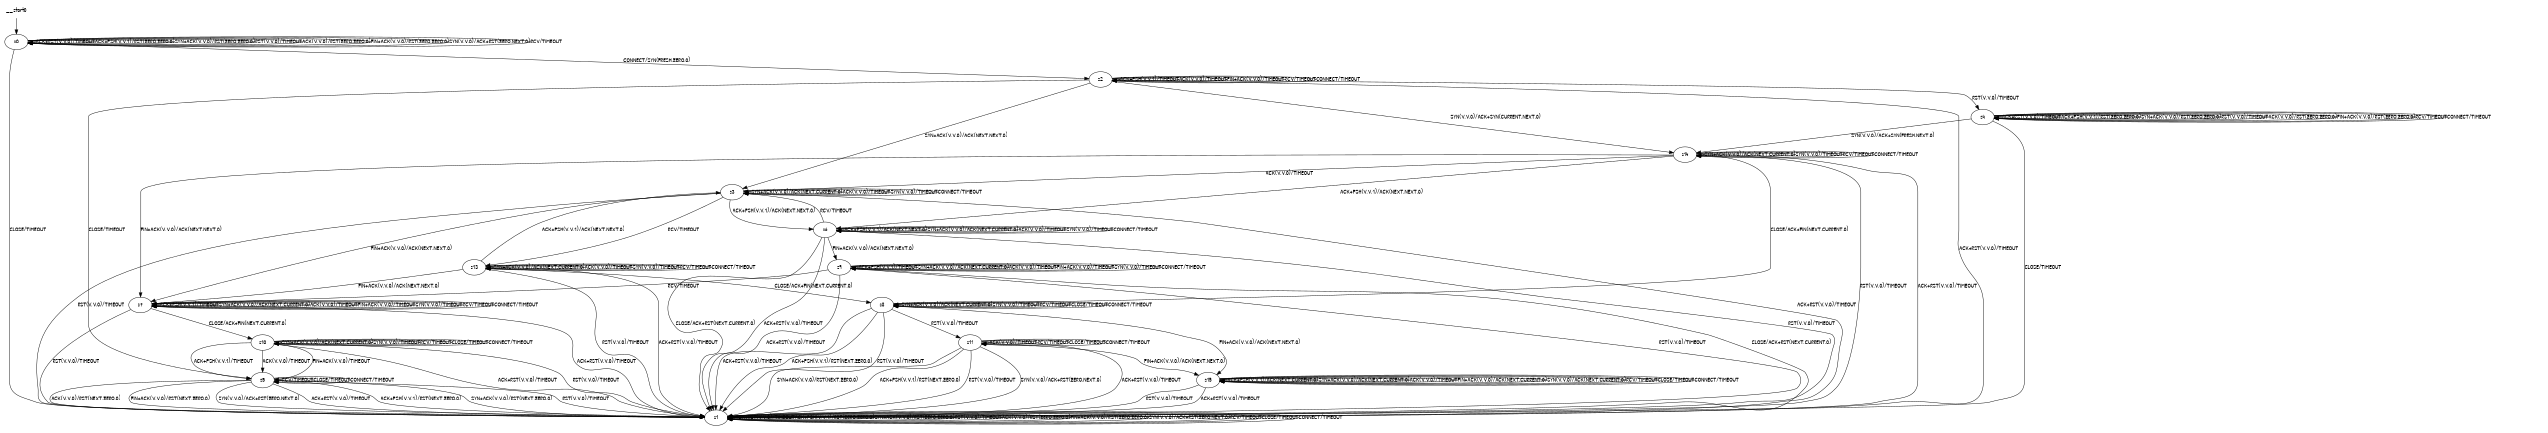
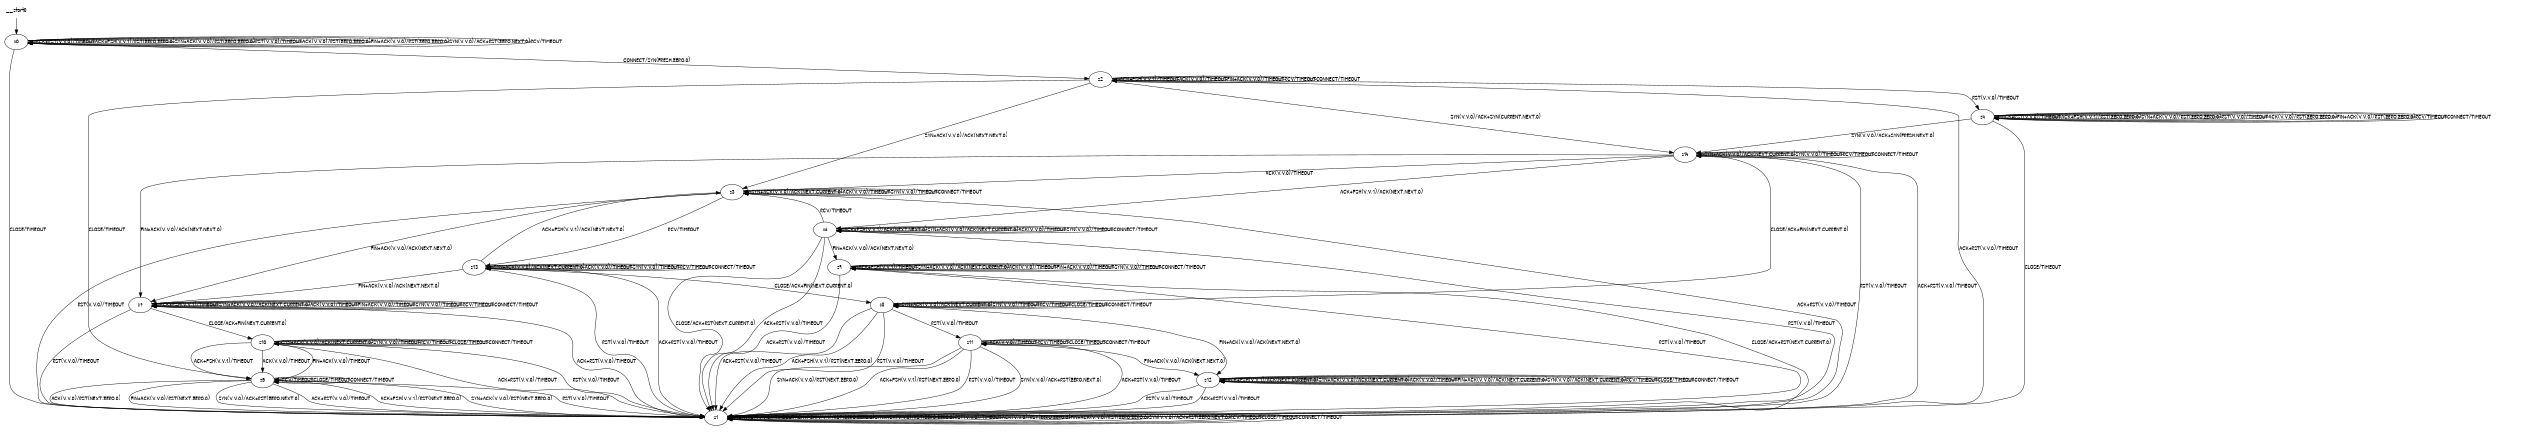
(762, 225) -> none
(493, 292) -> none
(1208, 380) -> (1208, 380)
